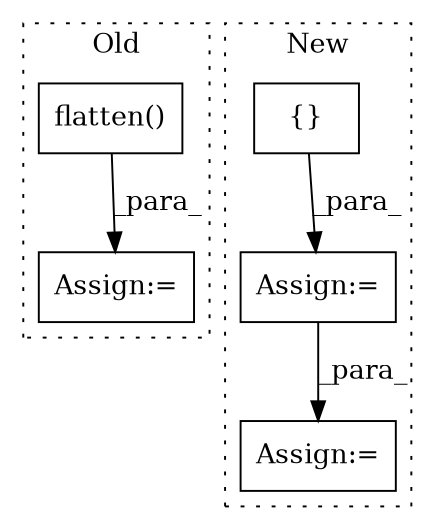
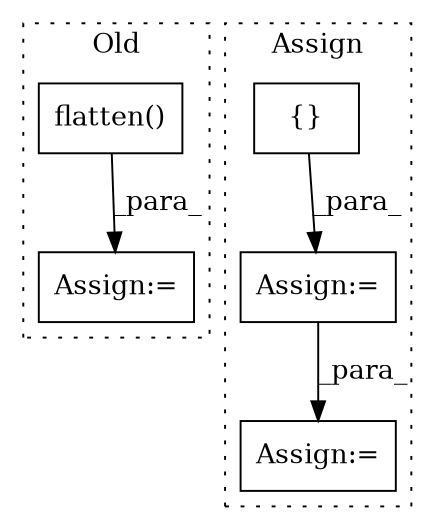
(318, 46) -> (318, 46)
